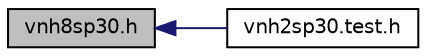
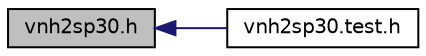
(81, 28) -> (81, 28)
